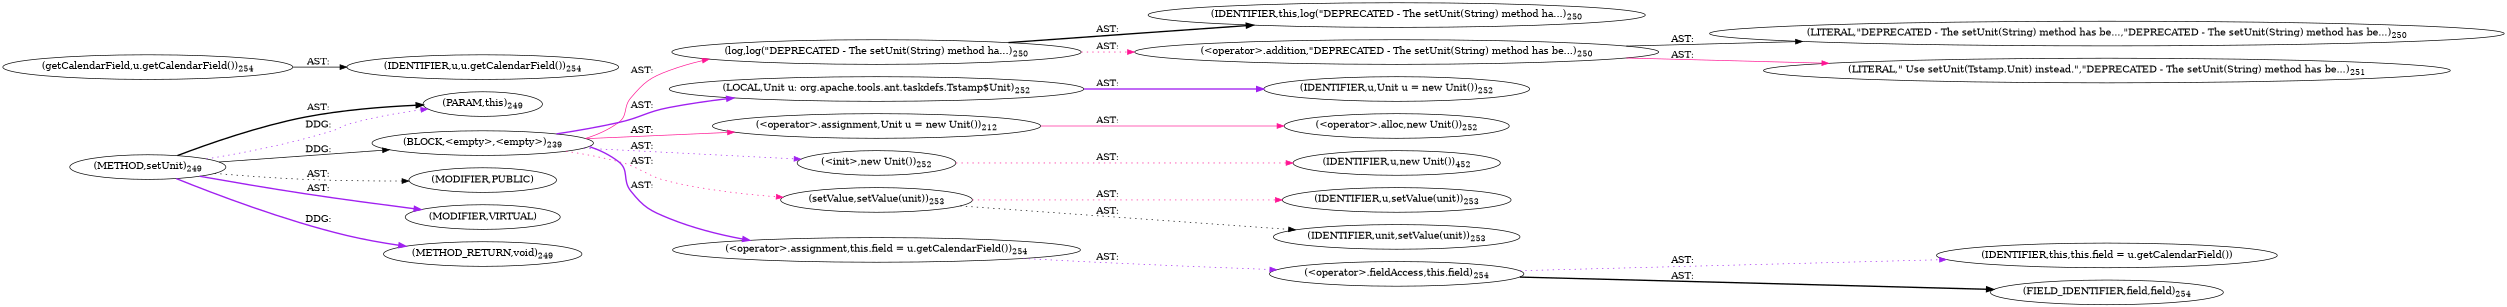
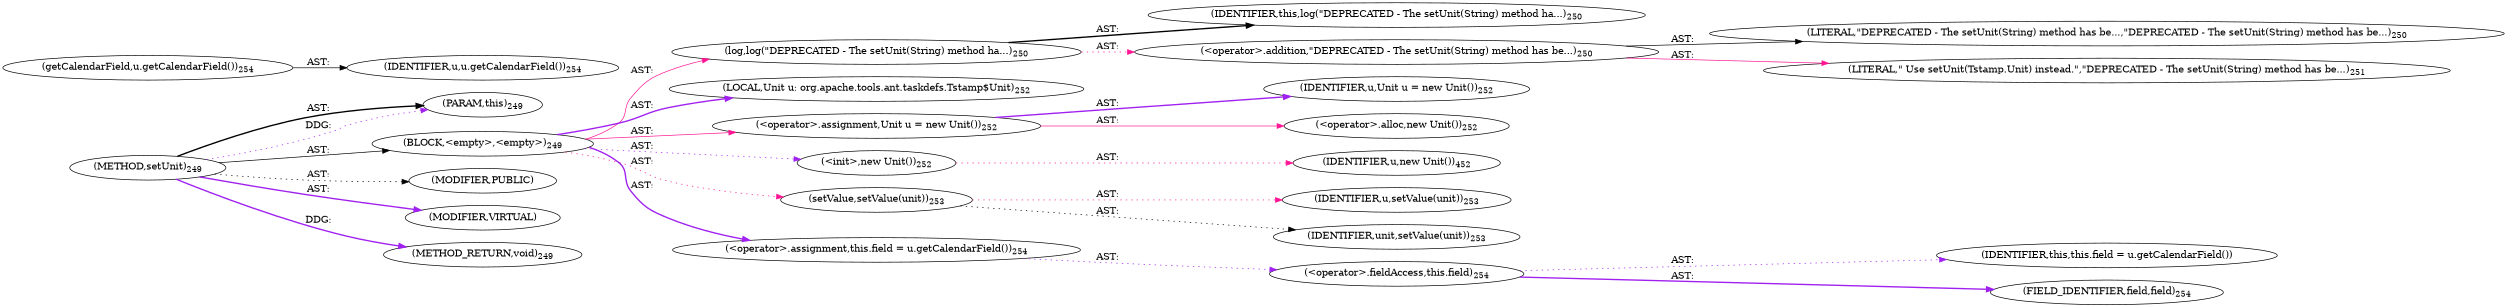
(1170, 89) -> (1139, 107)
(989, 125) -> (989, 125)
(555, 142) -> (555, 143)
(320, 150) -> (320, 150)
(1753, 283) -> (1753, 283)
